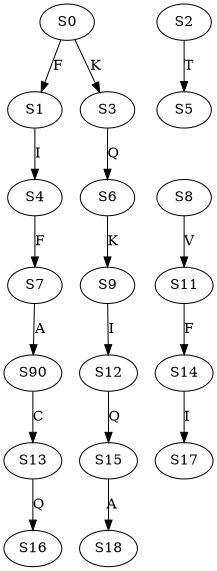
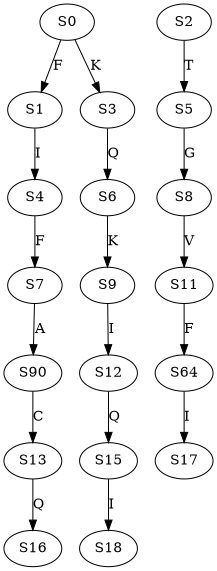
none -> (184, 149)
(184, 373) -> (184, 373)
(112, 505) -> (112, 505)
